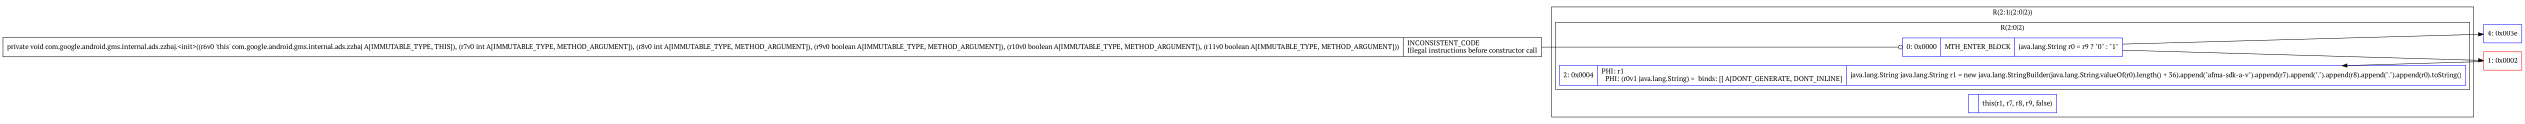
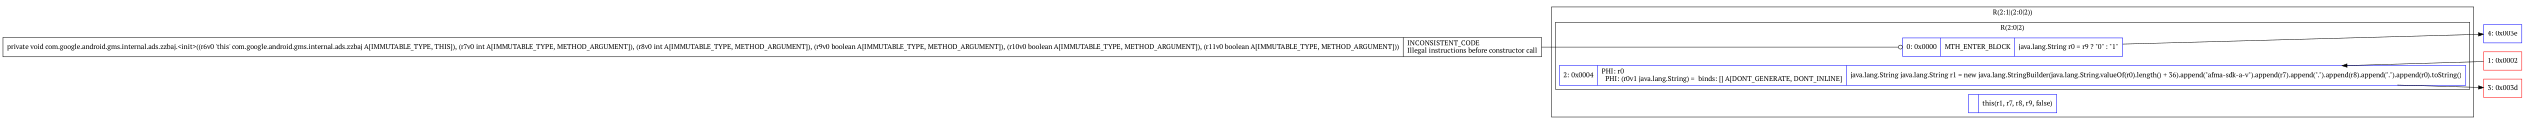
(2301, 55) -> none
(1614, 71) -> (1614, 71)
none -> (2503, 88)
